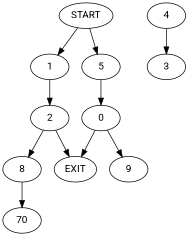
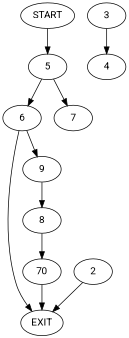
(166, 38) -> (107, 38)
(50, 67) -> none
none -> (73, 118)
(101, 118) -> (22, 118)
(38, 141) -> (42, 191)
none -> (42, 294)
